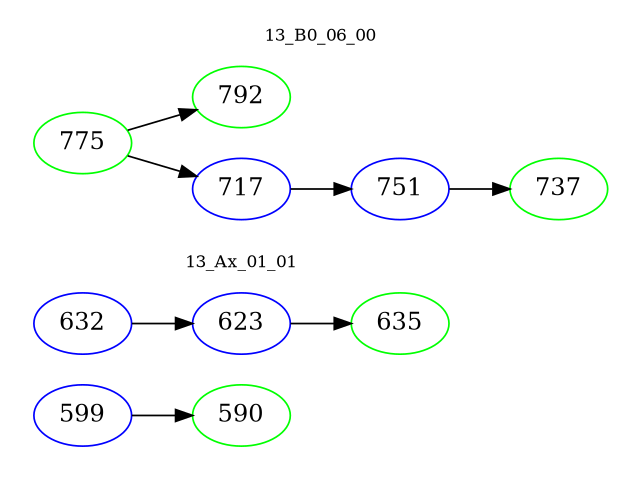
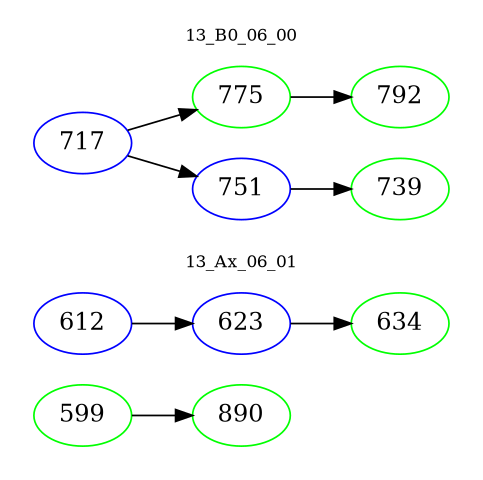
(154, 164) -> (154, 123)
(559, 189) -> (400, 189)
(241, 263) -> (241, 263)
(83, 324) -> (83, 324)
(400, 324) -> (400, 324)
(83, 415) -> (83, 415)
(241, 415) -> (241, 415)
